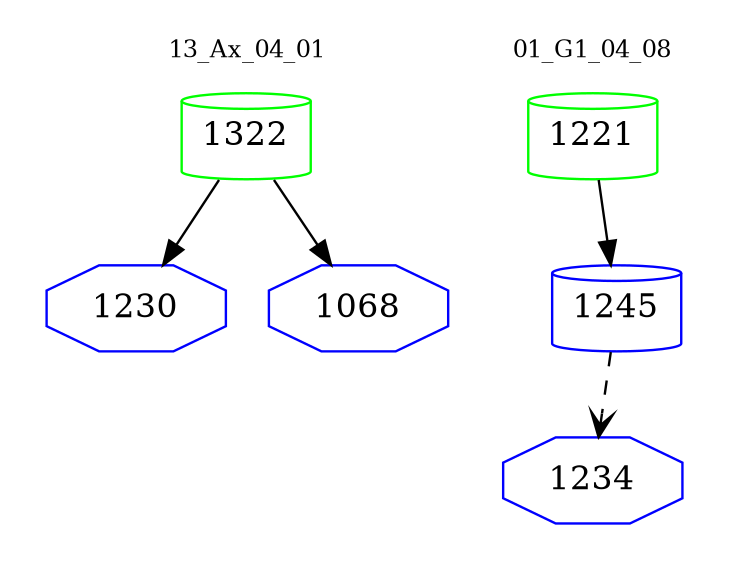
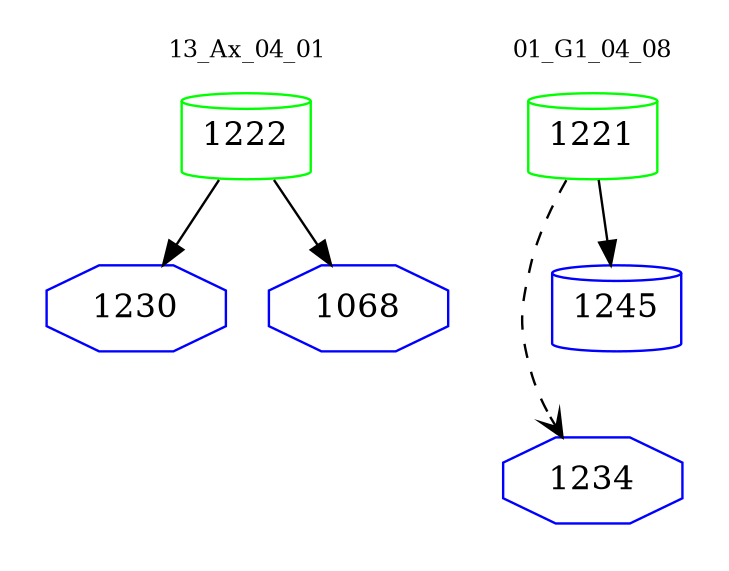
(246, 136) -> (246, 136)
(606, 383) -> (524, 297)
